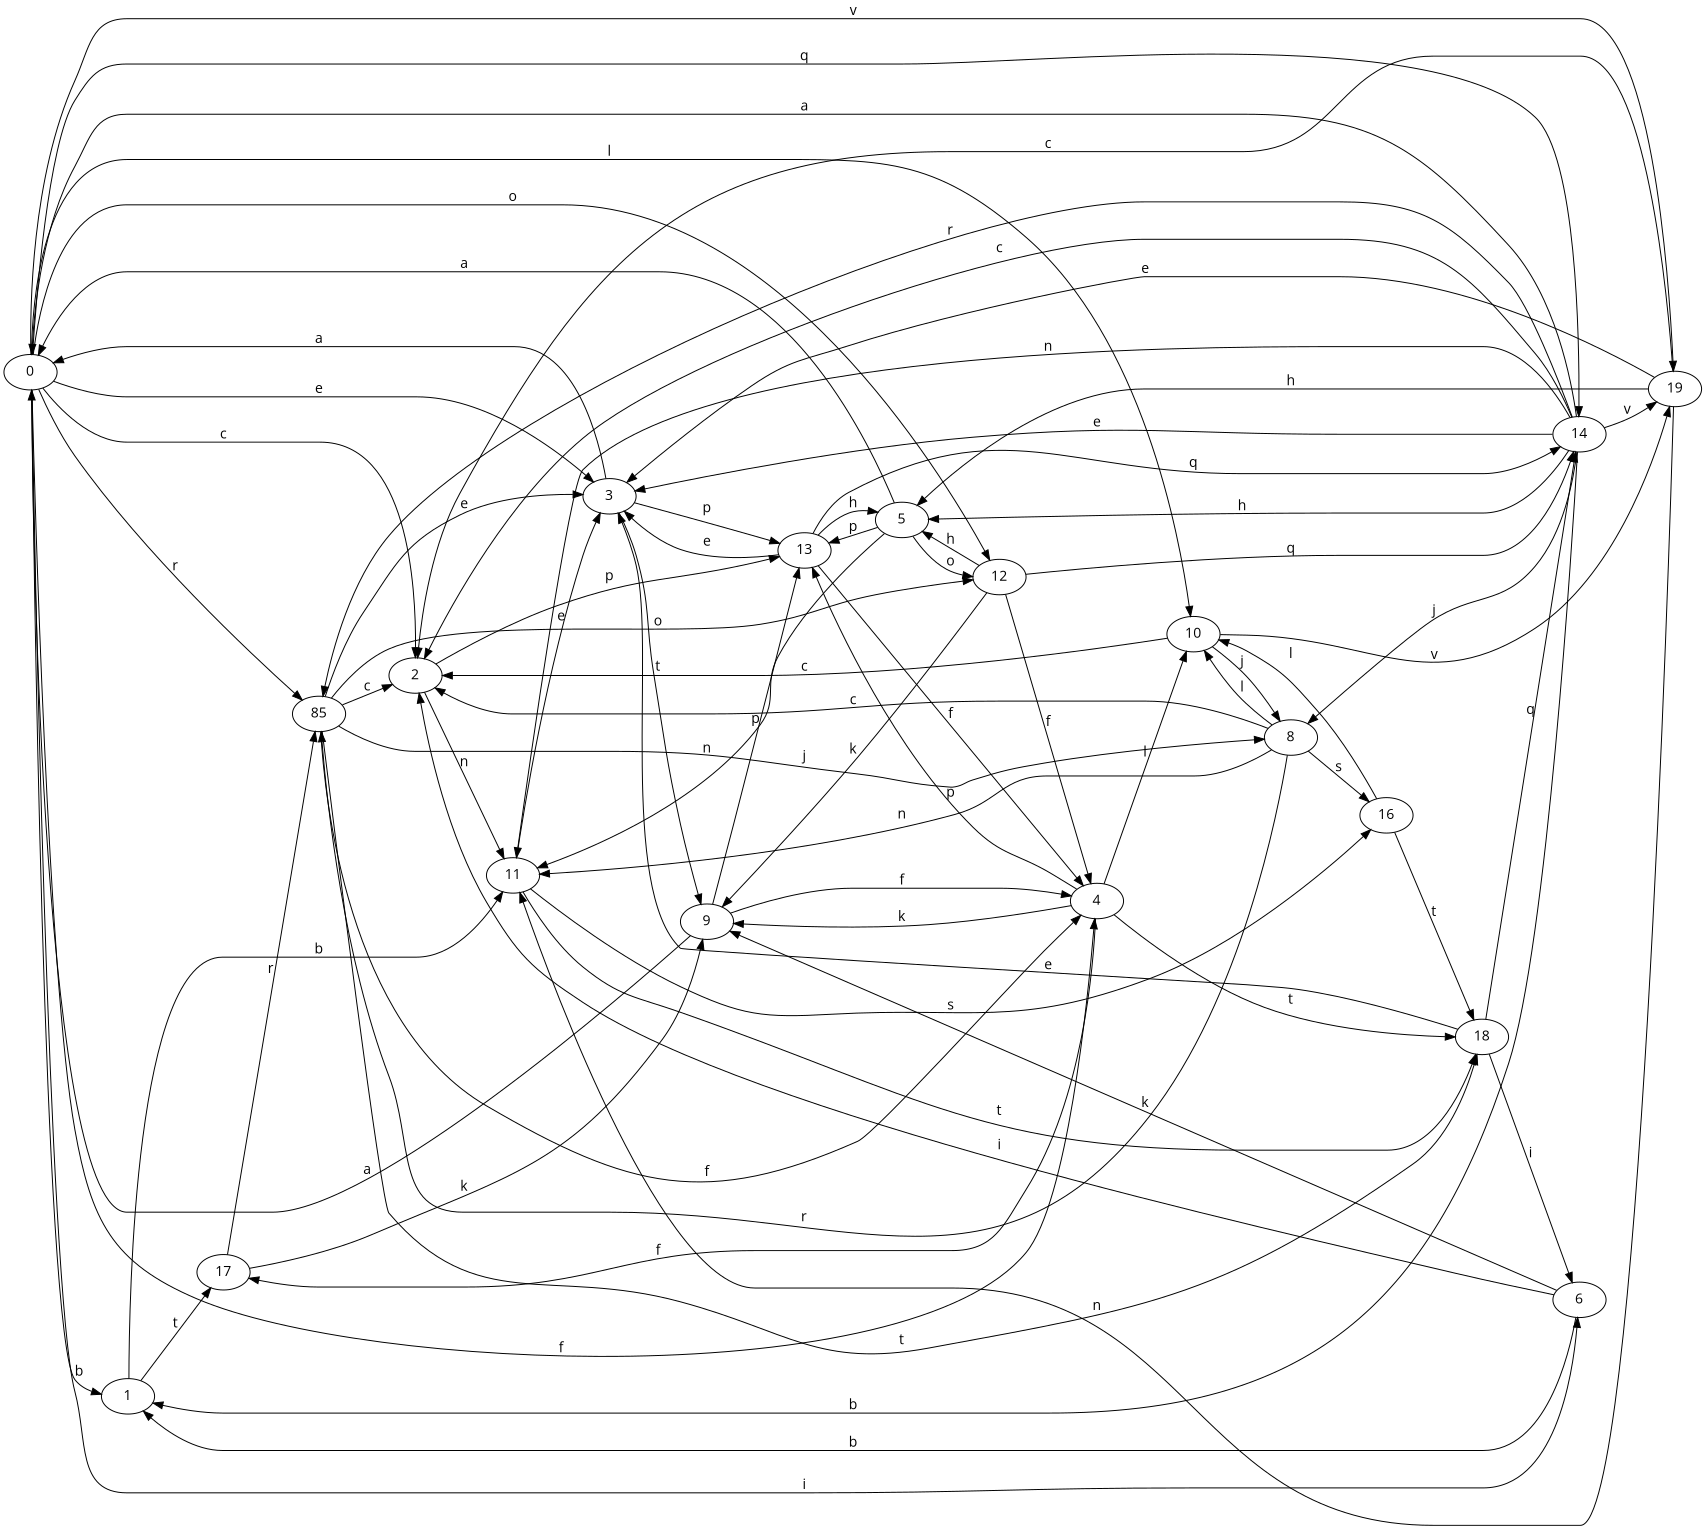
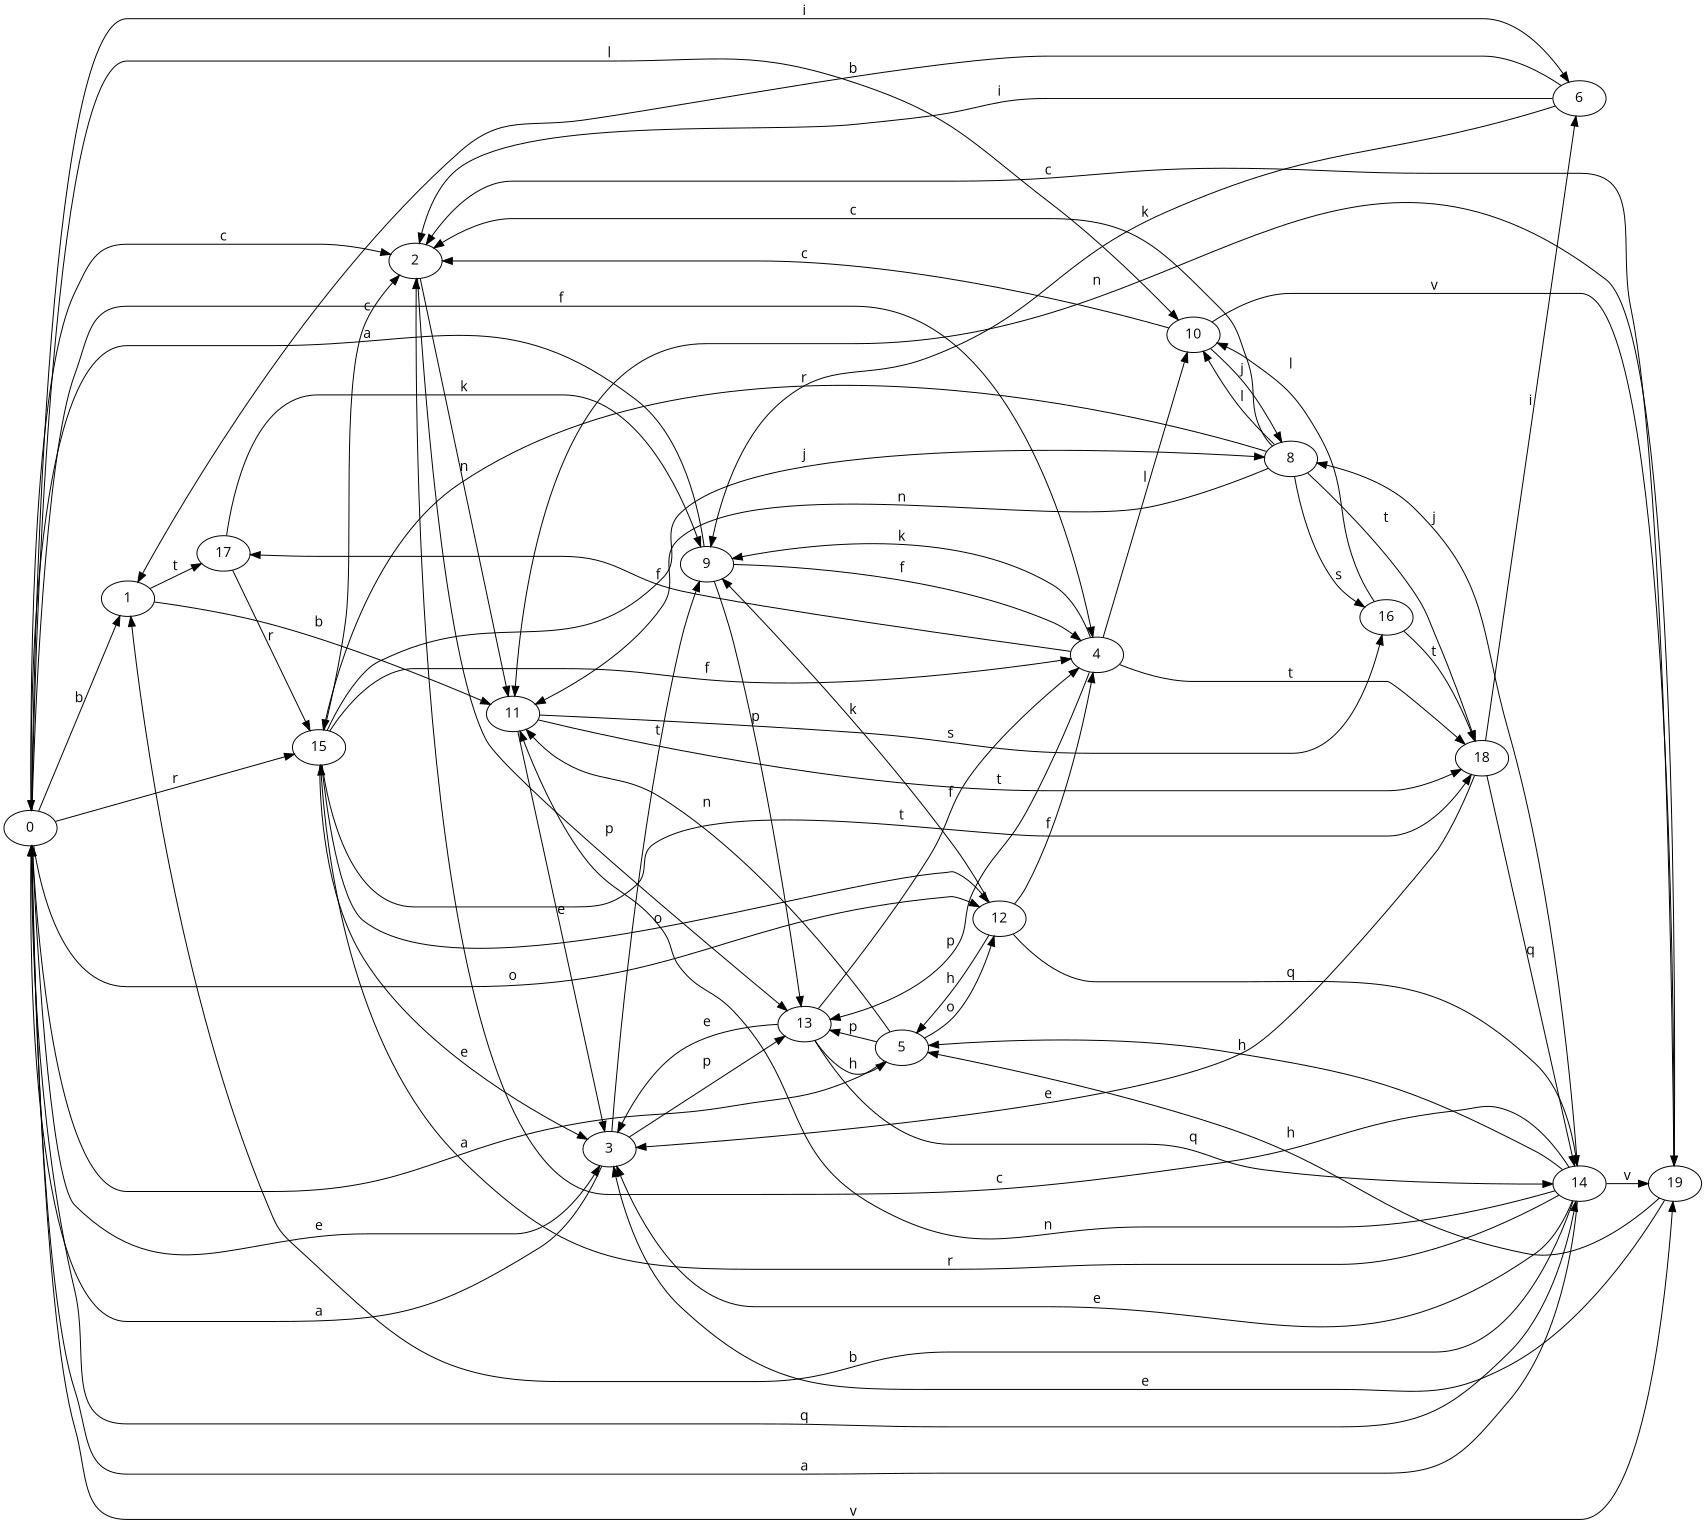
none -> (1411, 589)
(319, 714) -> (319, 747)
